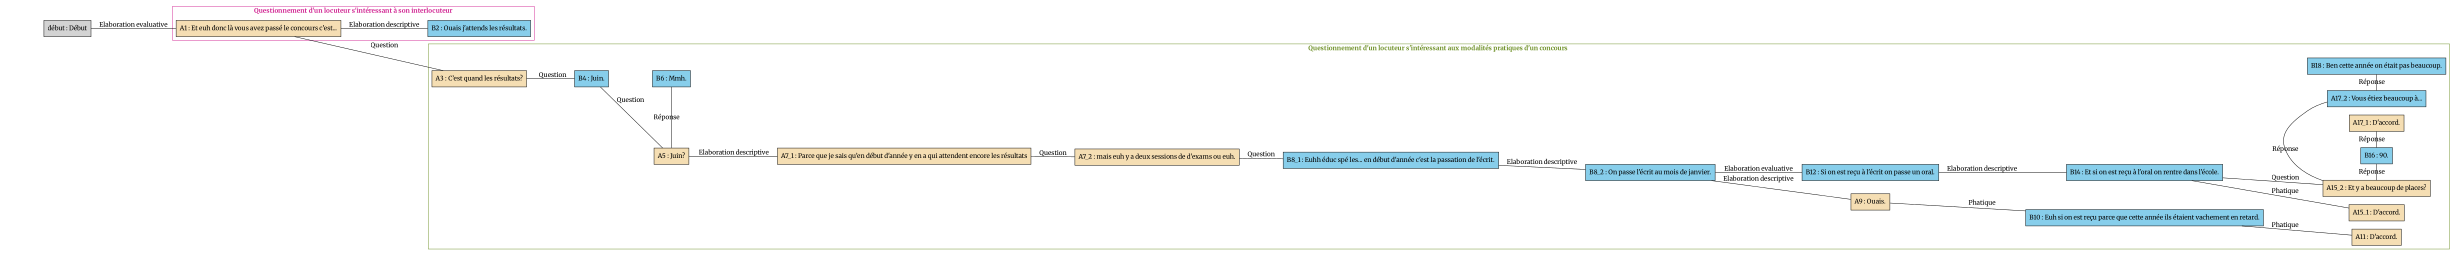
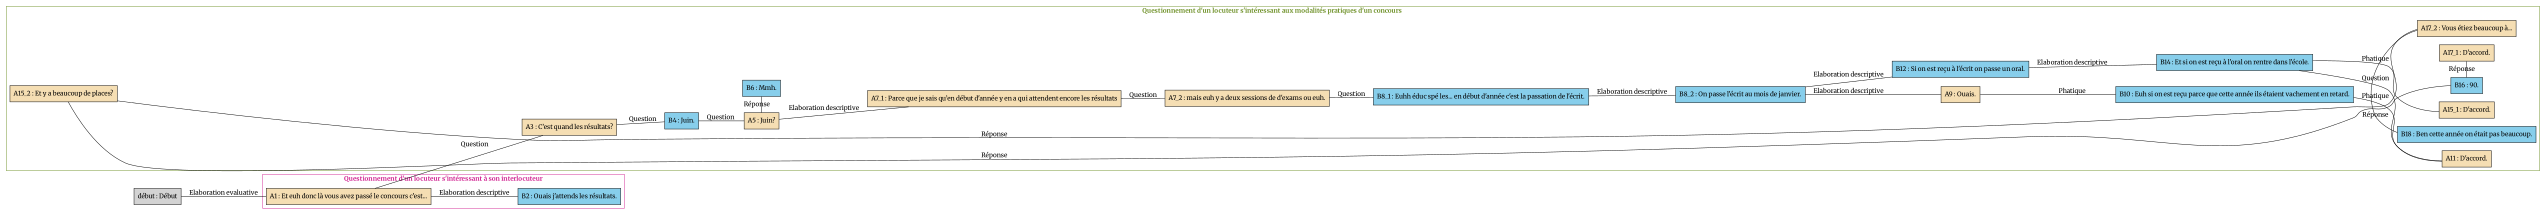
(2377, 99) -> (2467, 29)
(1759, 169) -> (1849, 75)
(2273, 181) -> (2390, 93)
